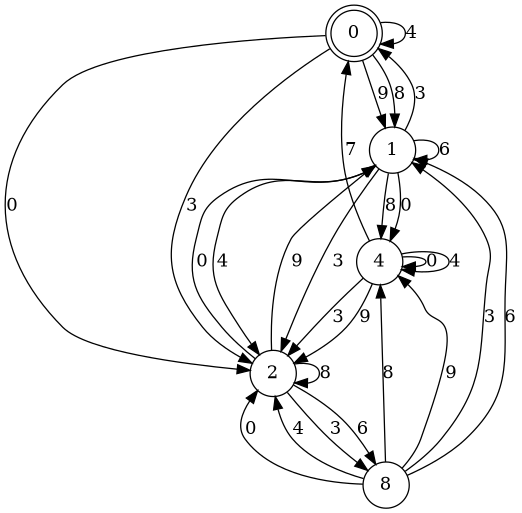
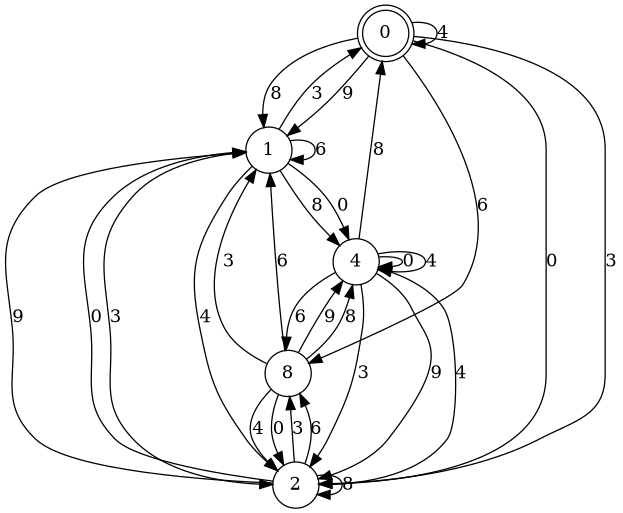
(351, 150) -> (379, 150)
none -> (476, 242)
none -> (302, 298)
none -> (454, 411)
